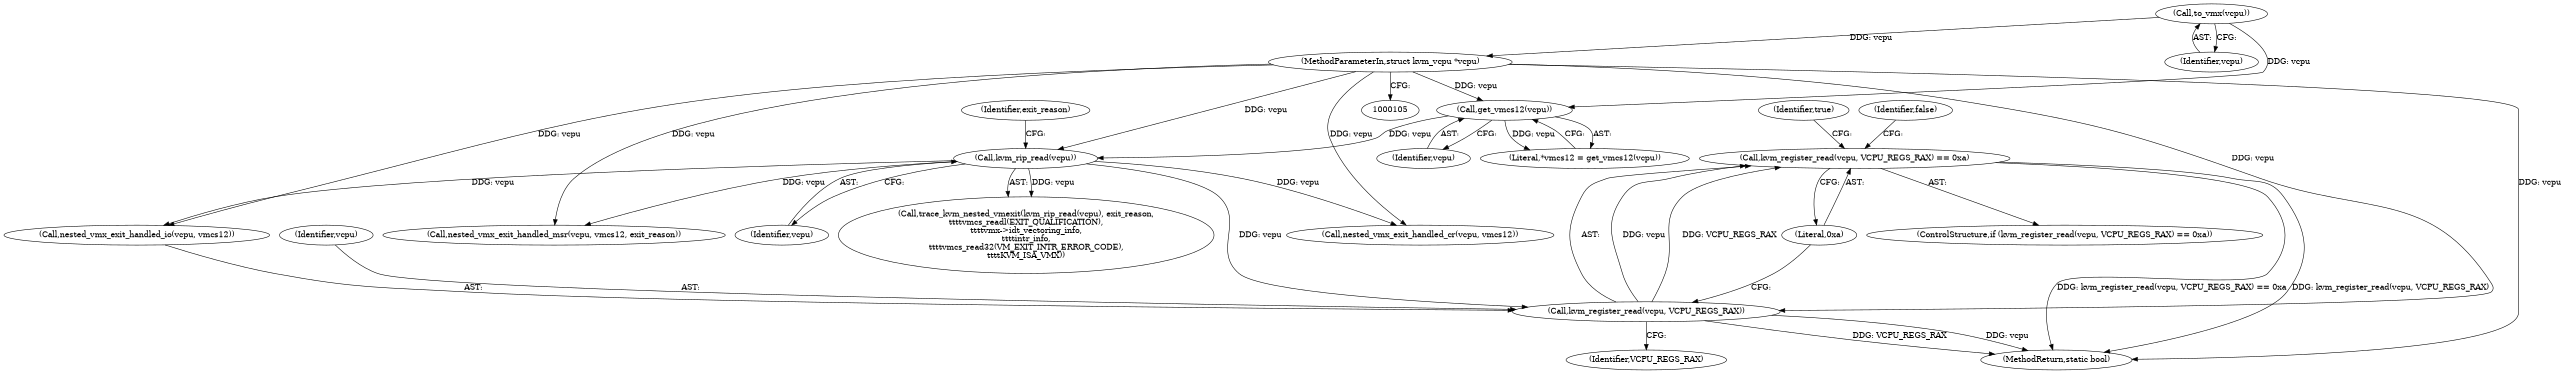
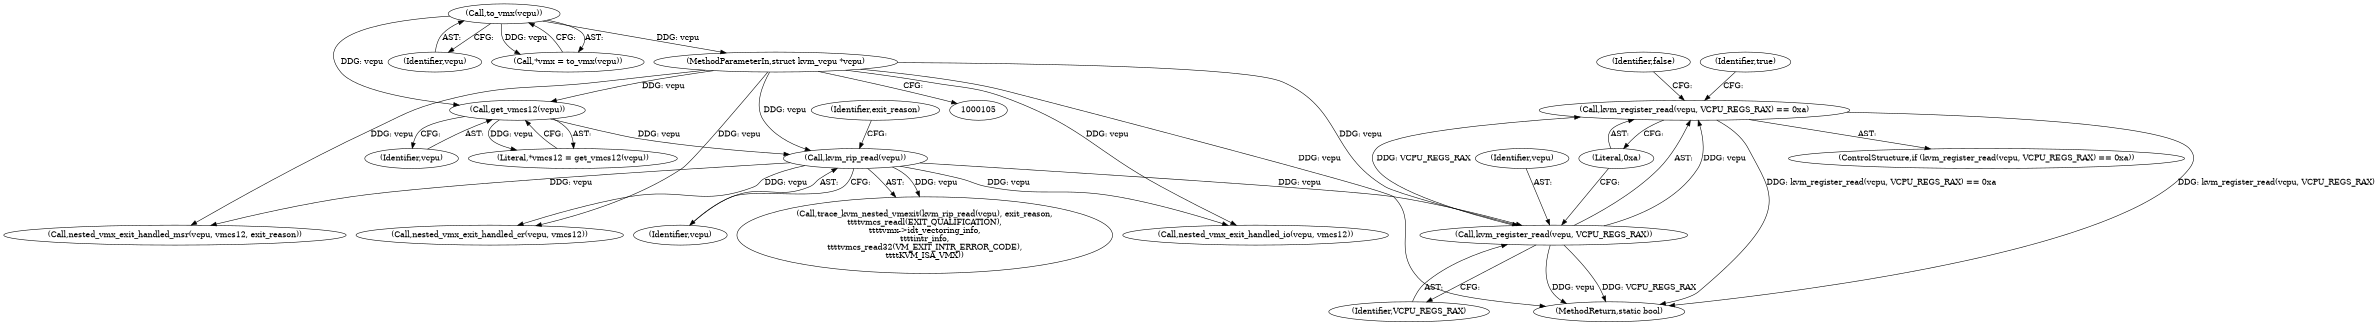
none -> (568, 62)
(834, 302) -> (1451, 266)
